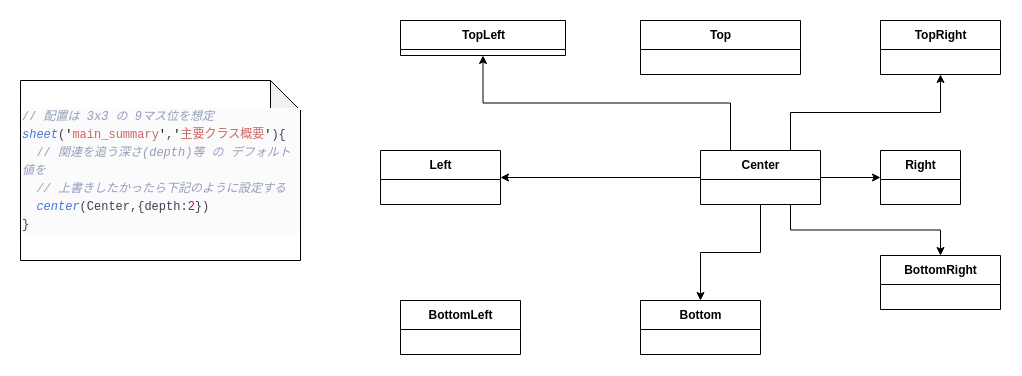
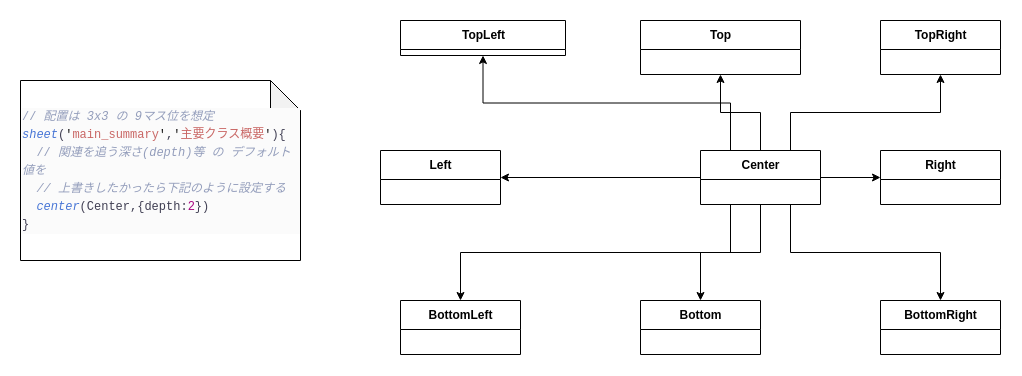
none -> (745, 113)
(921, 178) -> (941, 178)
none -> (560, 253)
(941, 283) -> (941, 328)
